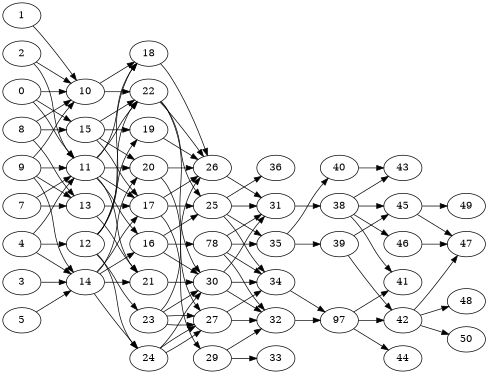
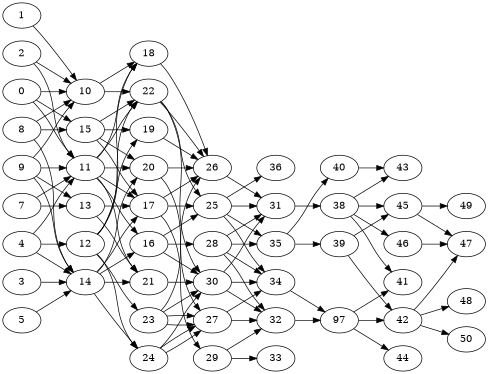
(51, 163) -> (53, 196)
(212, 244) -> (212, 244)
